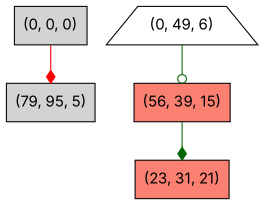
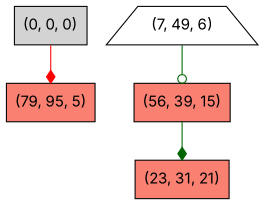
(182, 26) -> (182, 26)
(51, 103) -> (51, 103)
